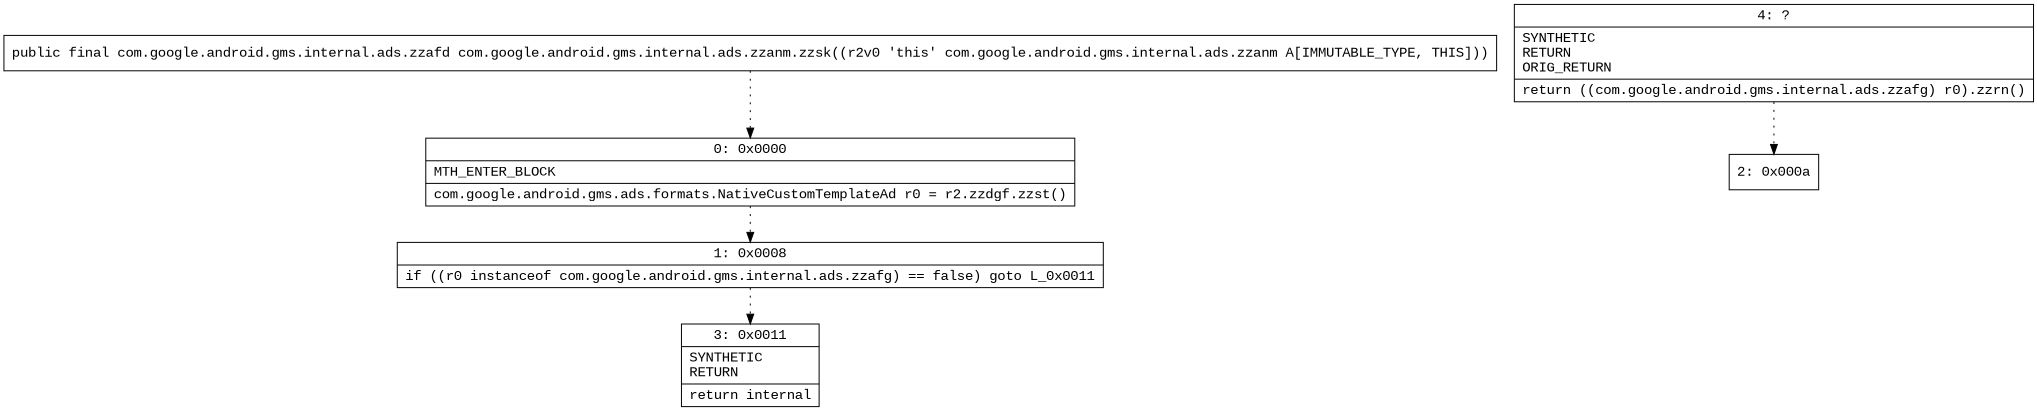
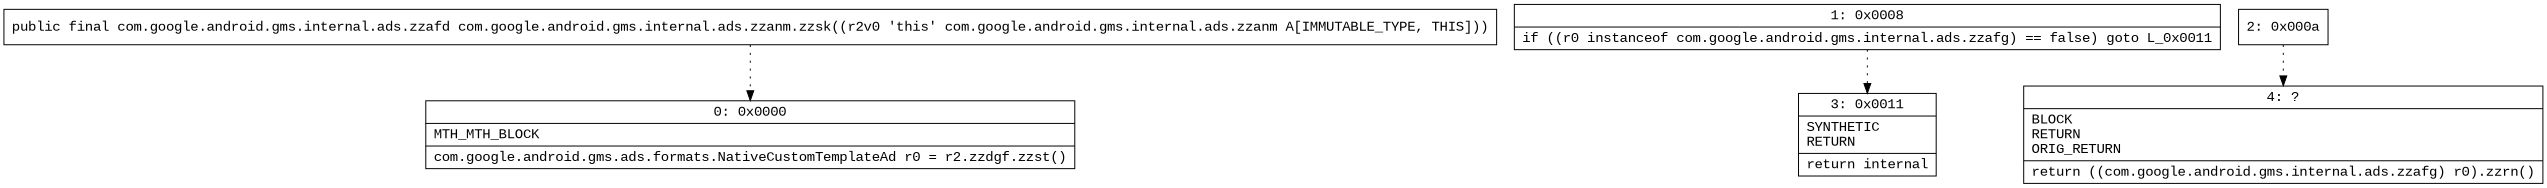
(1559, 38) -> (2052, 119)
(1774, 123) -> (2283, 60)
(495, 172) -> (487, 134)
(750, 219) -> none
